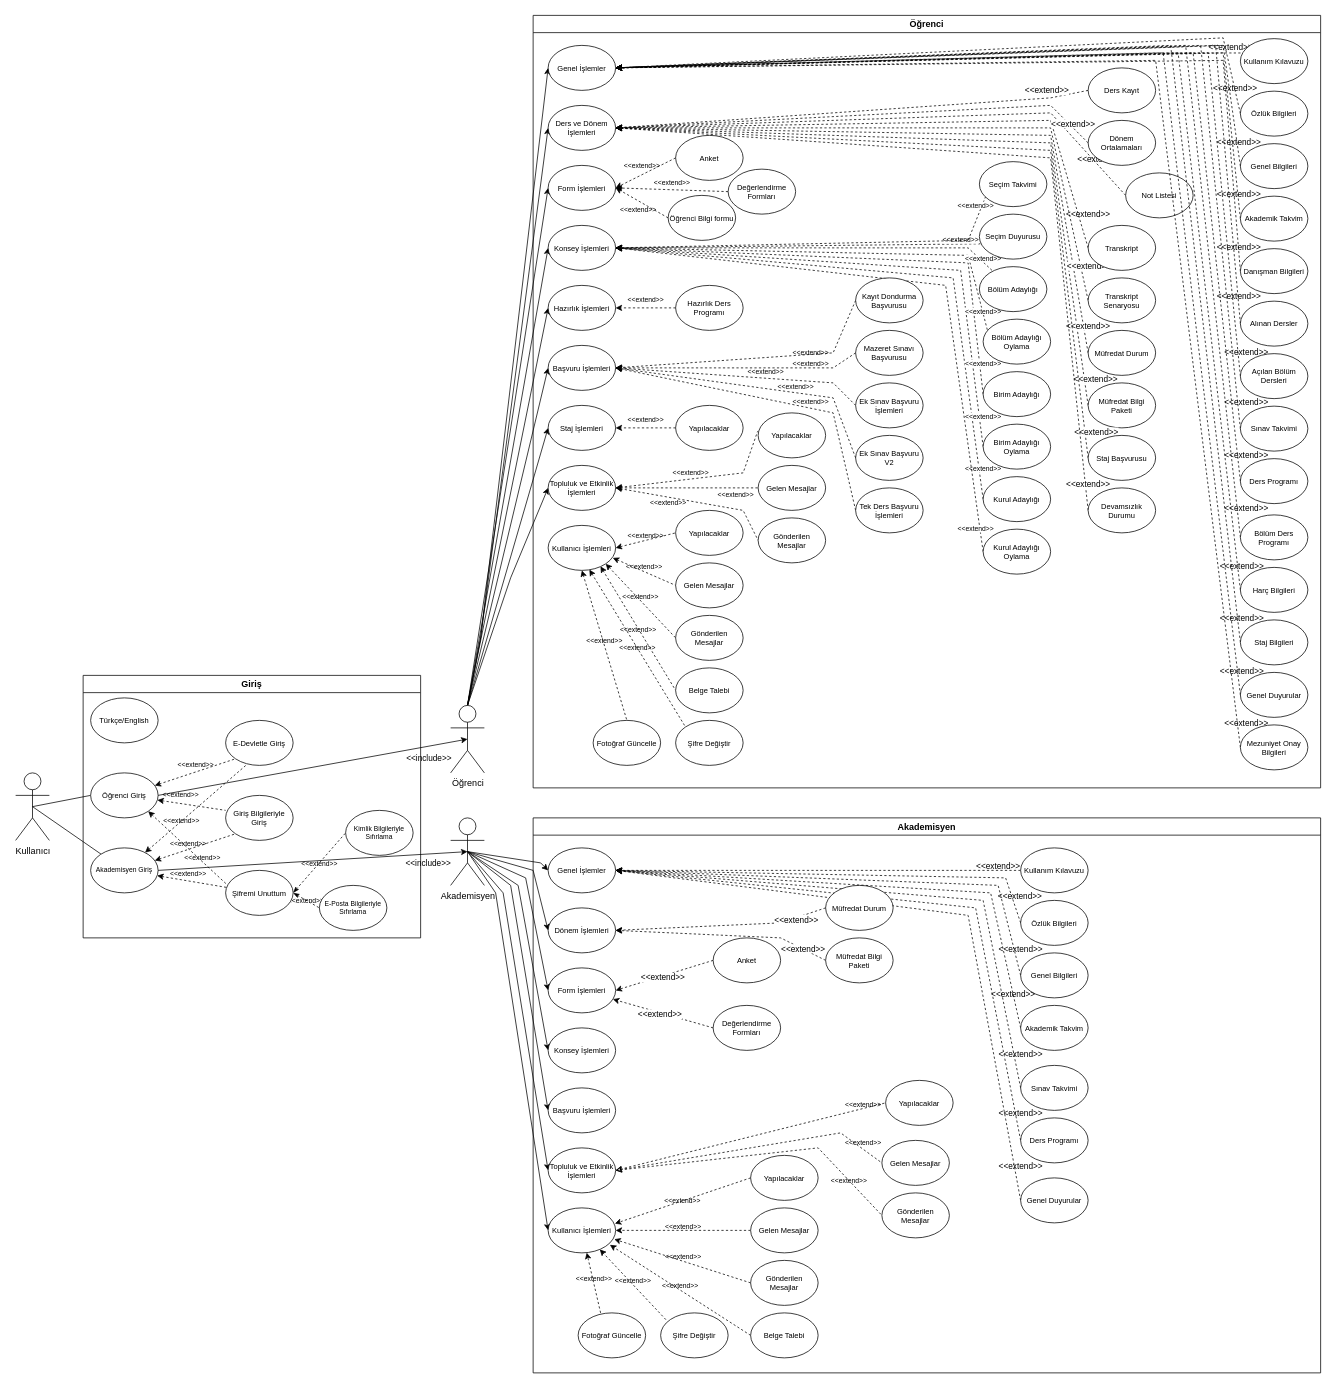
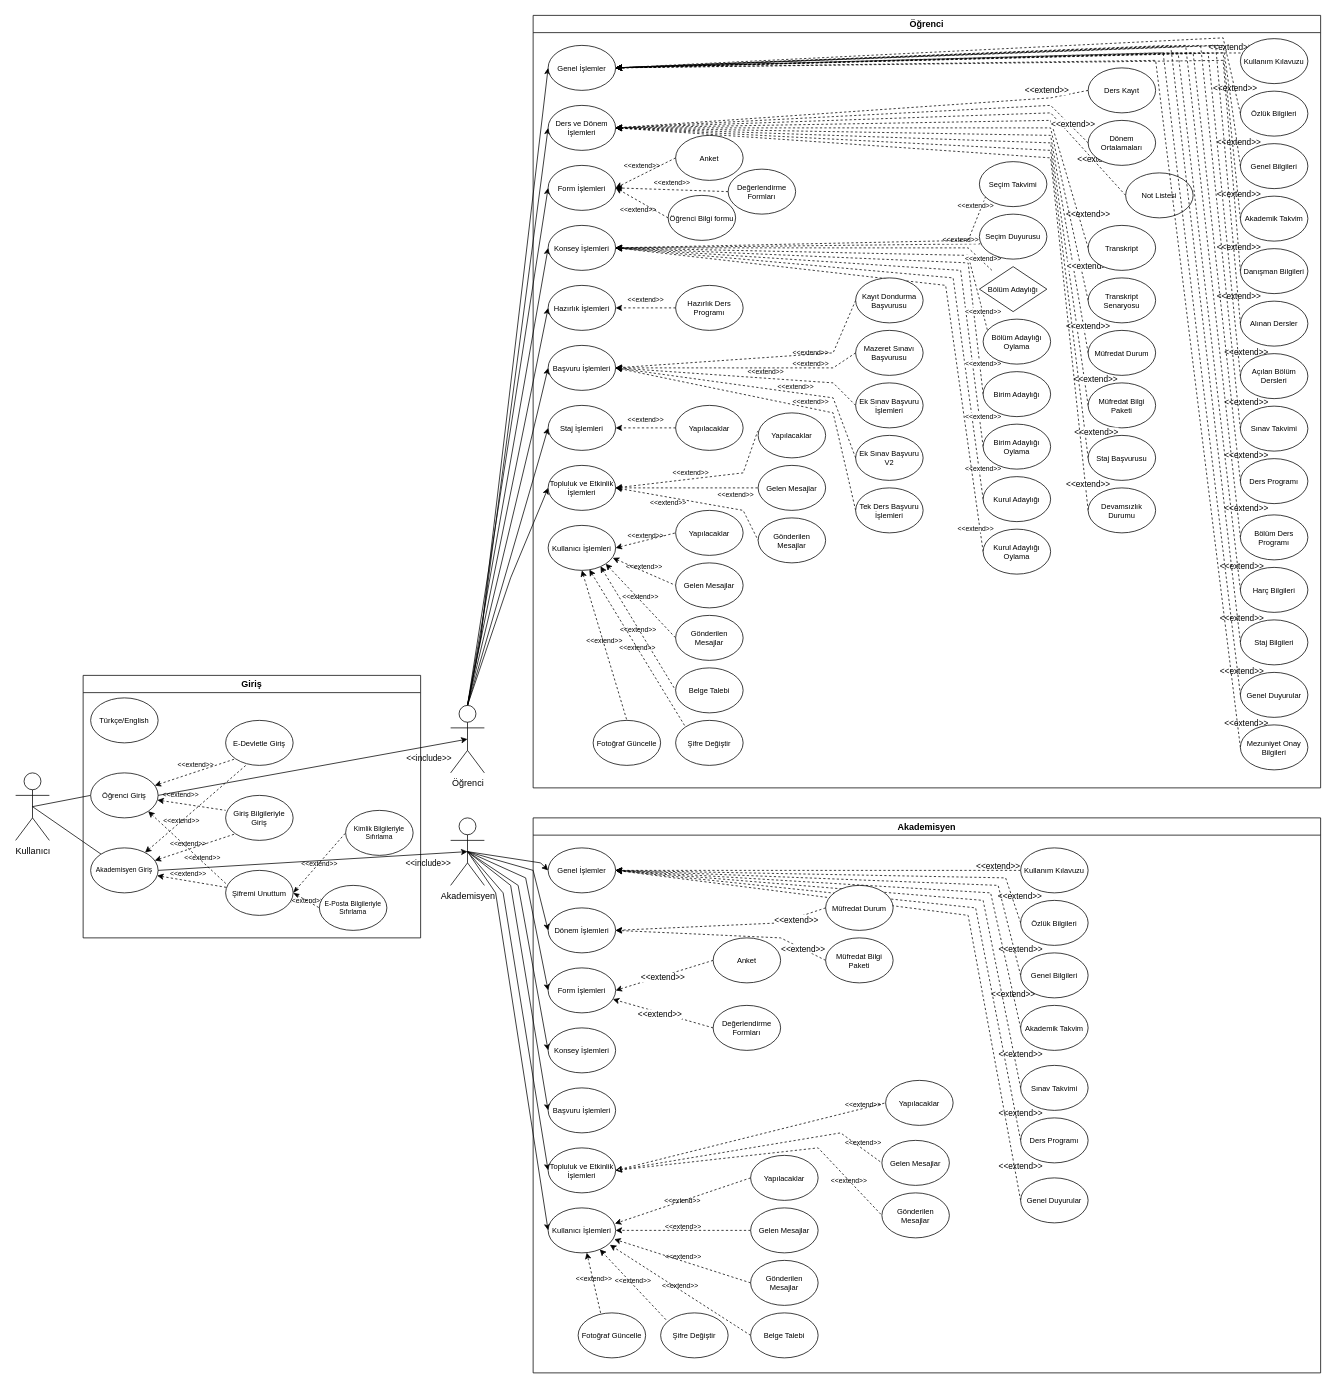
(1013, 289) -> (1013, 289)
